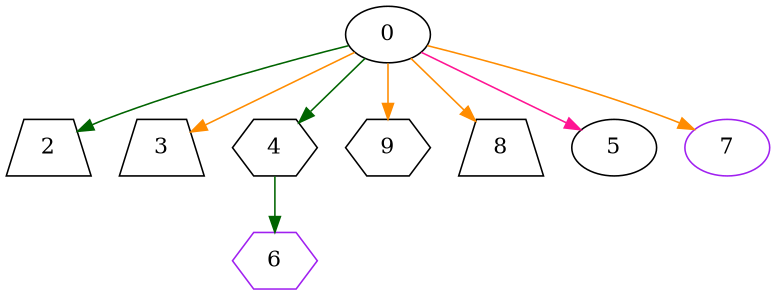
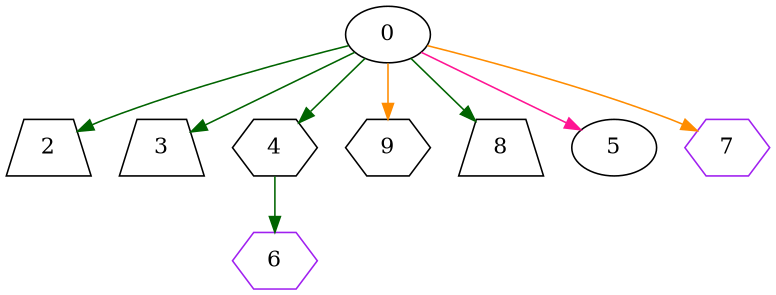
(437, 84) -> (437, 84)
(280, 89) -> (280, 89)
(727, 148) -> (727, 148)
